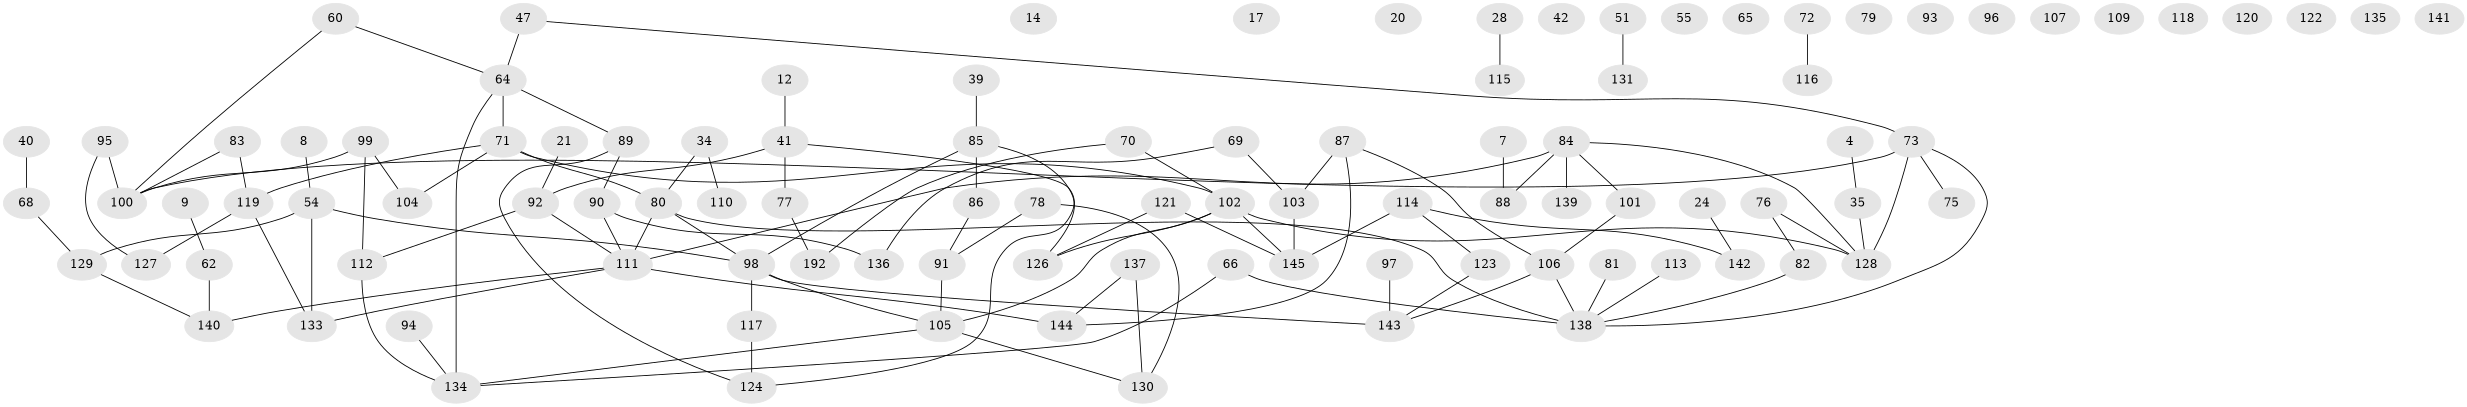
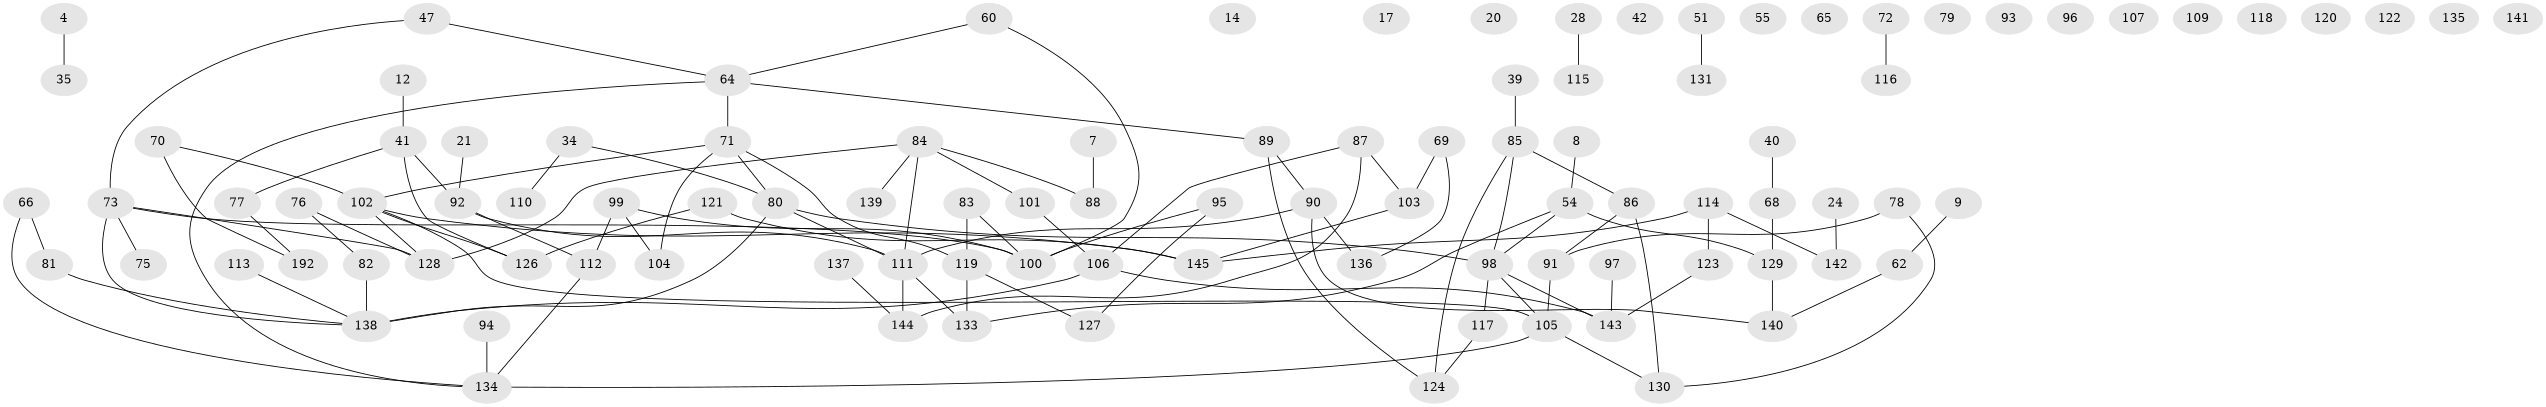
(1862, 234) -> none
(417, 290) -> (1541, 310)
(1402, 305) -> (38, 234)
(1139, 331) -> (1651, 295)
